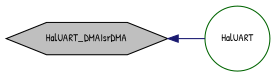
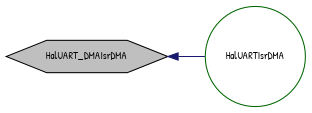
(237, 39) -> (255, 57)
